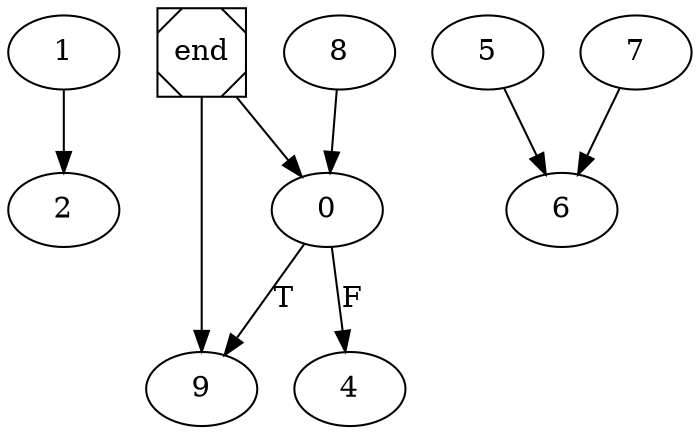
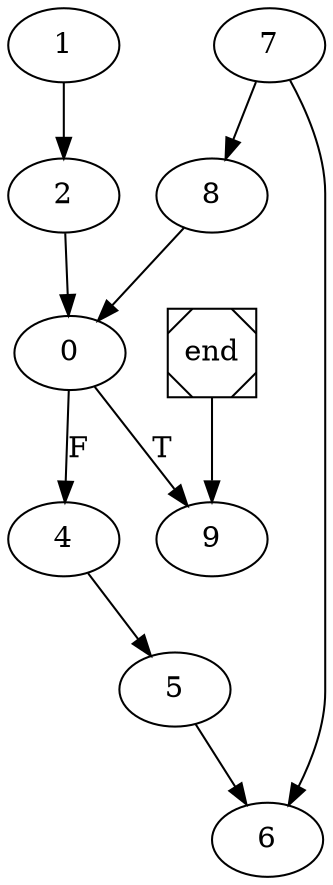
none -> (245, 111)
(263, 129) -> (66, 264)
none -> (113, 606)
